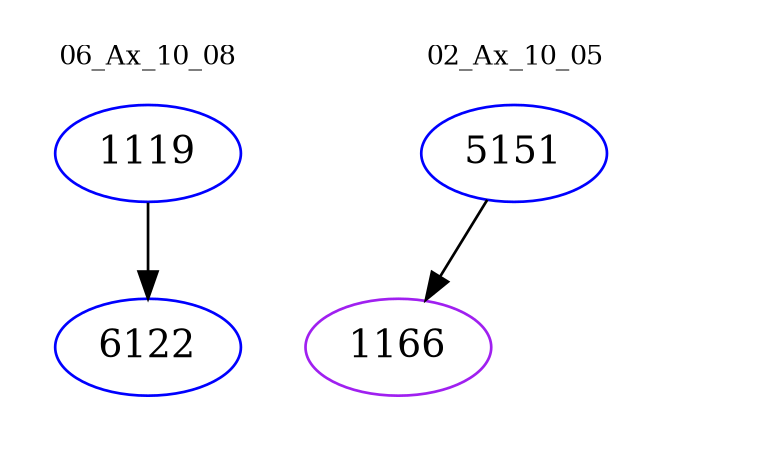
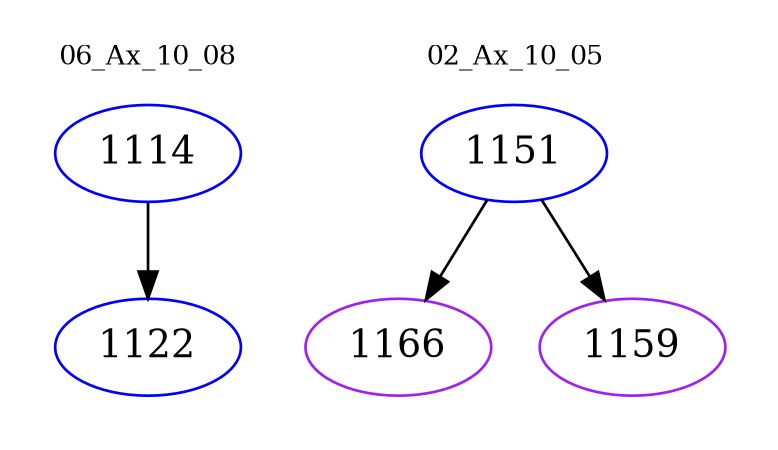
(148, 153) -> (148, 153)
(514, 153) -> (514, 153)
(148, 347) -> (148, 347)
none -> (633, 347)
